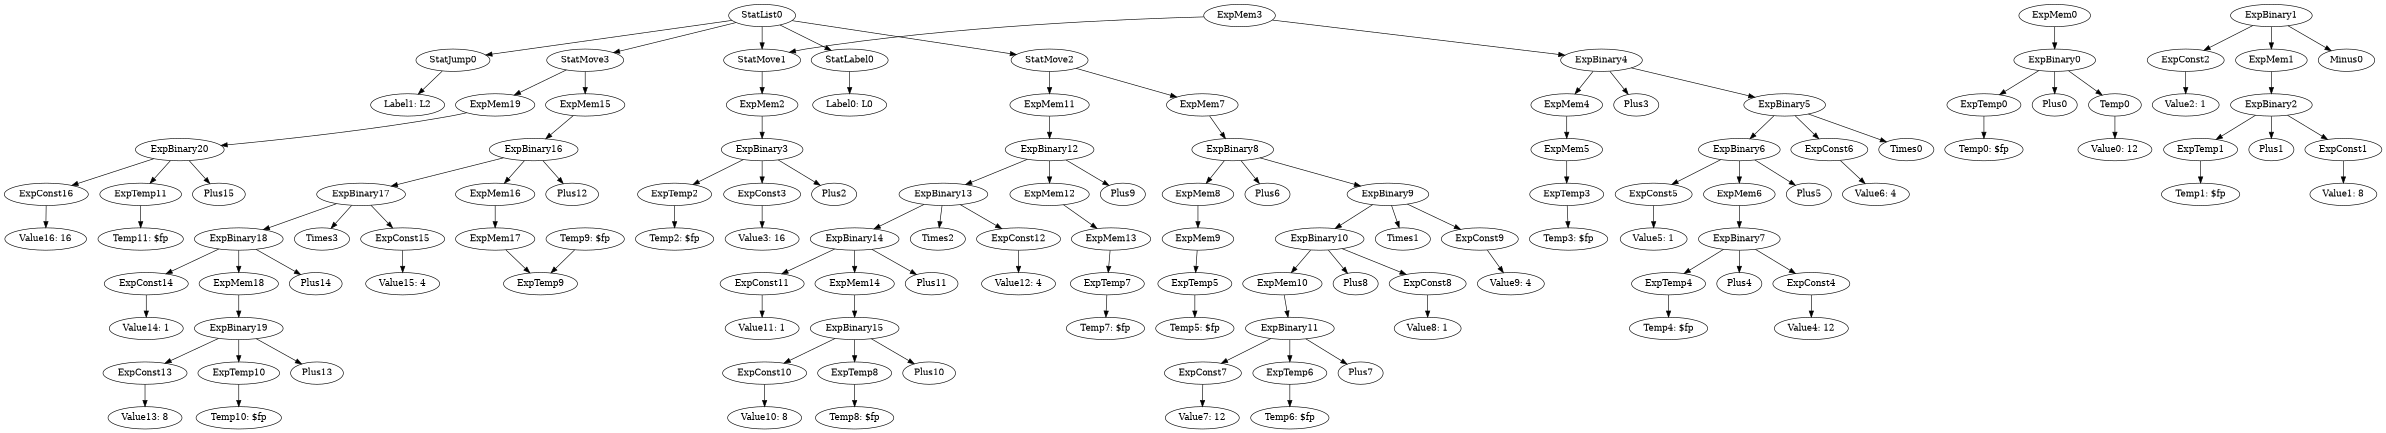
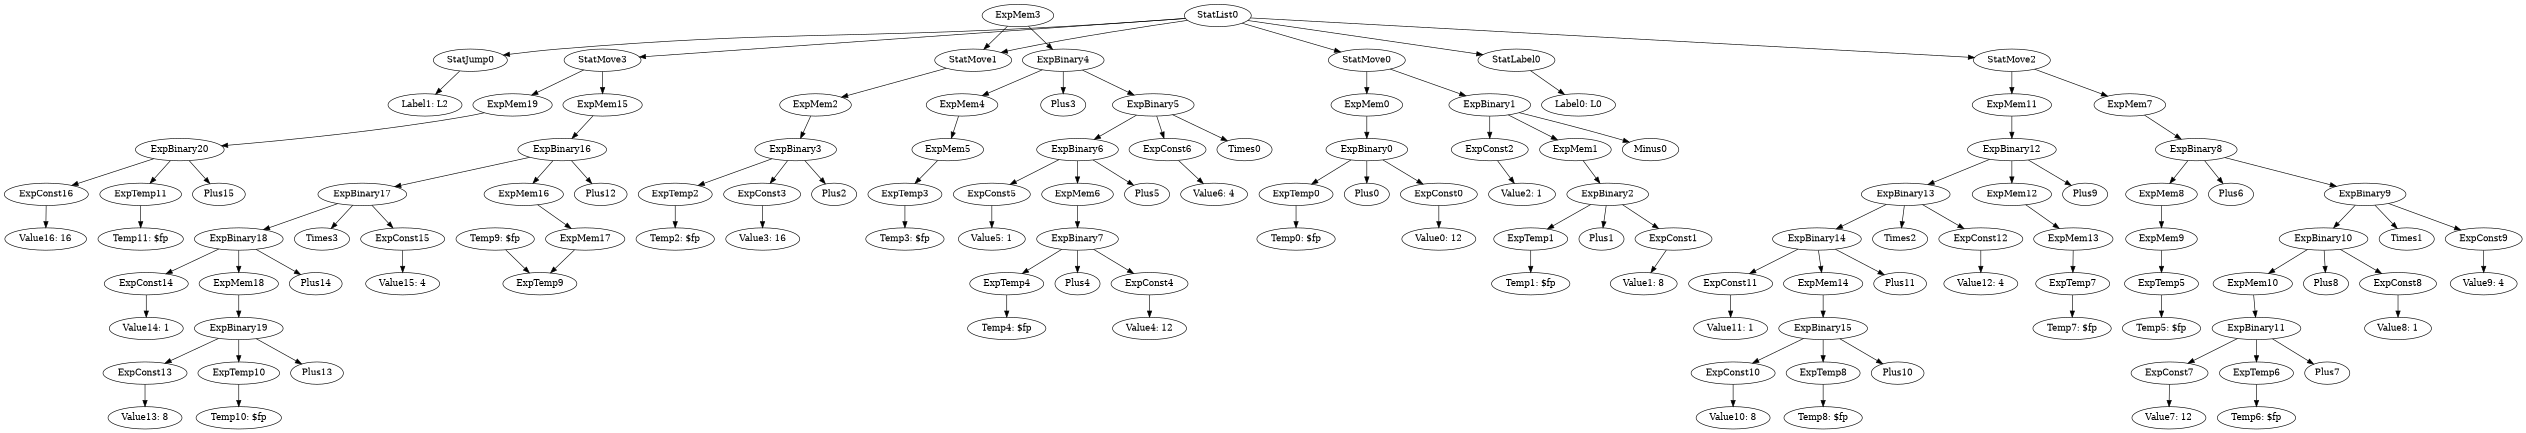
none -> (1367, 60)
(2115, 105) -> (1439, 194)
